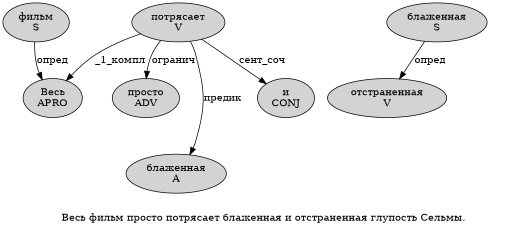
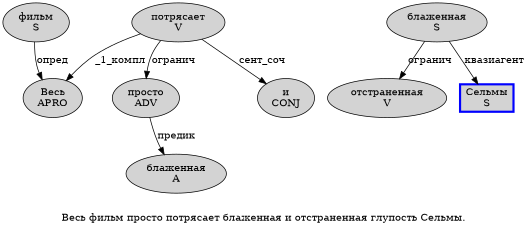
(430, 60) -> (430, 60)
(203, 94) -> (154, 133)
none -> (487, 98)
